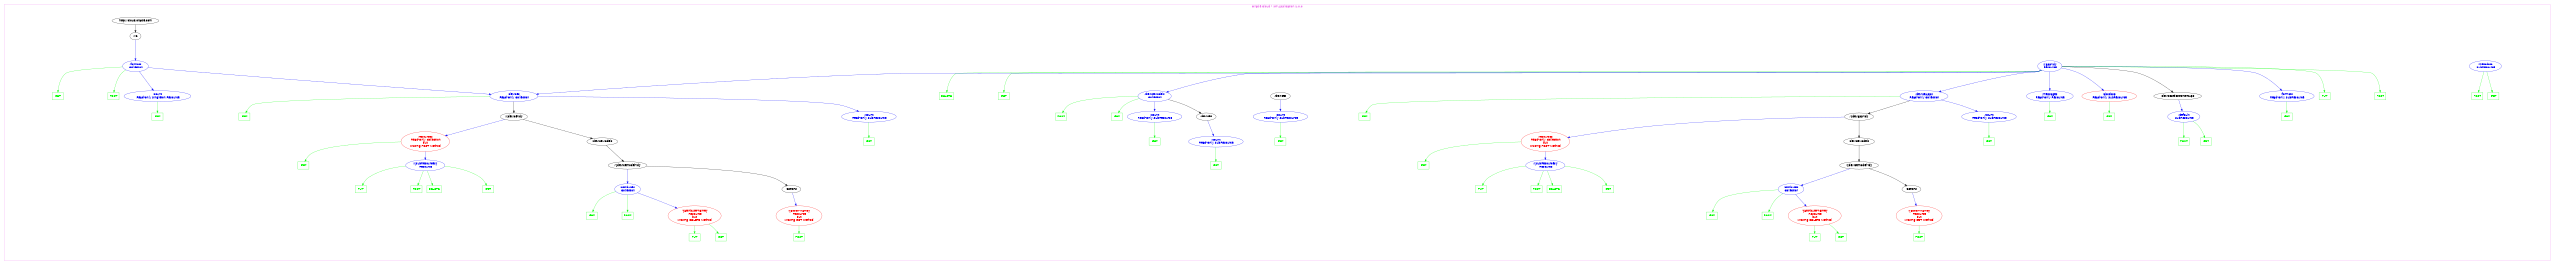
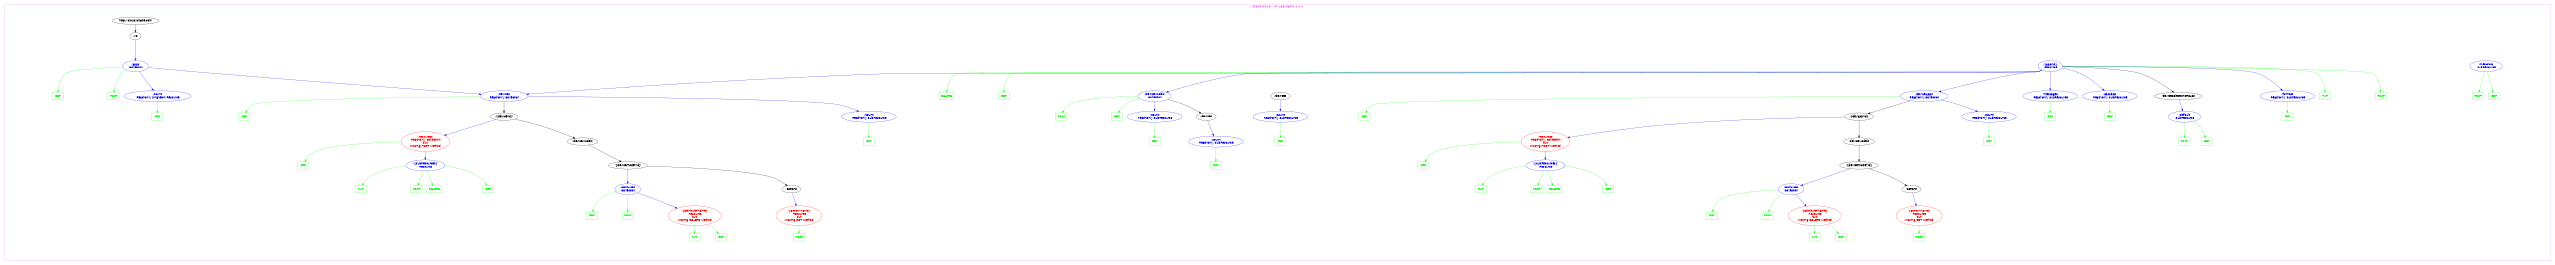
(135, 66) -> (135, 66)
(2050, 96) -> (2050, 96)
(2109, 96) -> (2110, 96)
